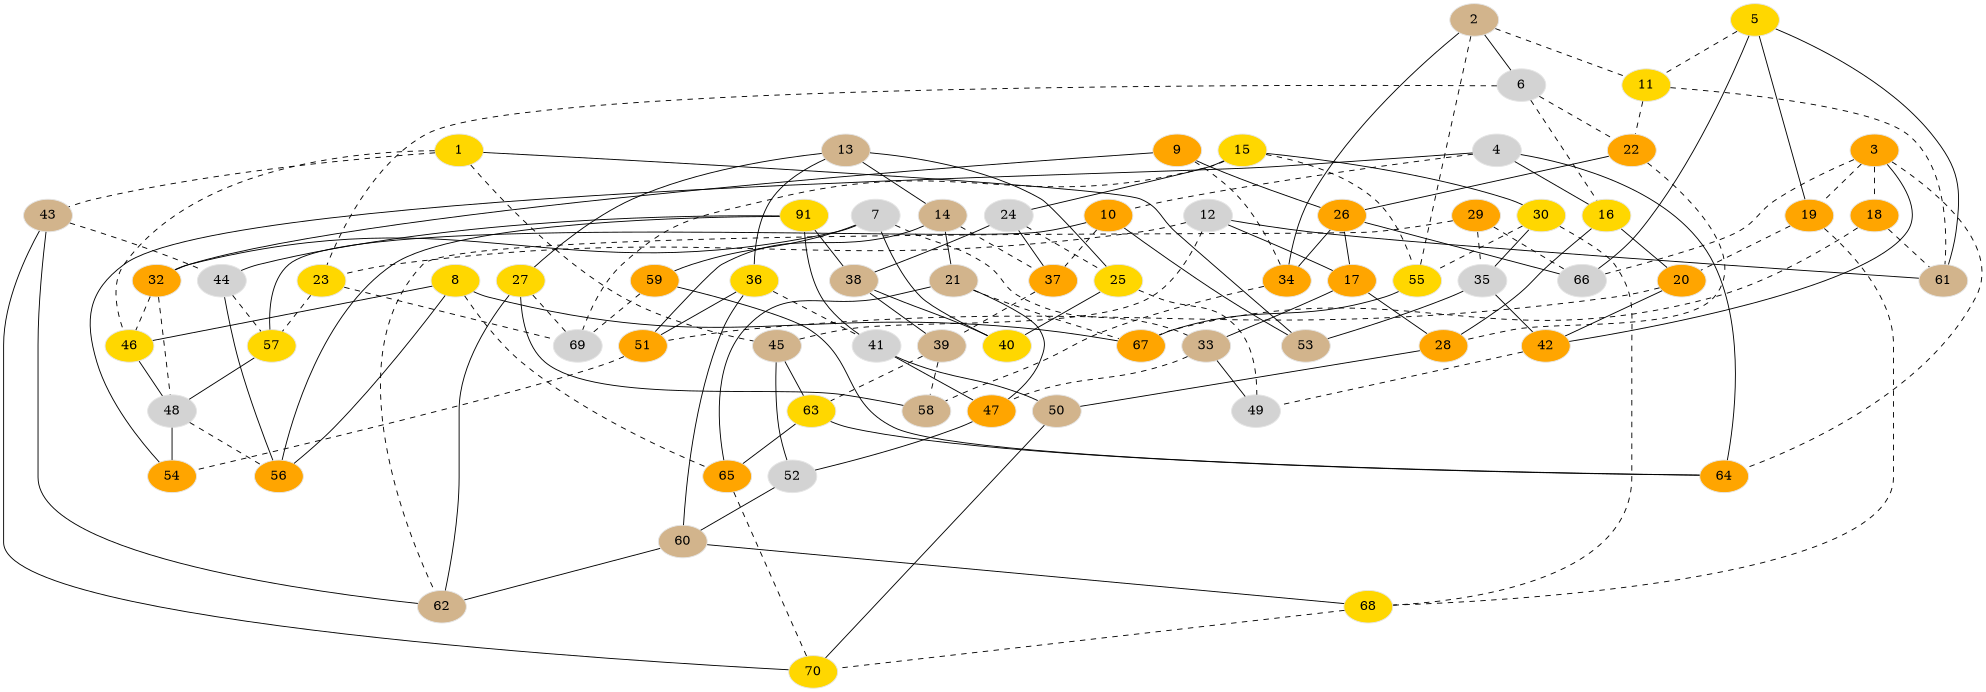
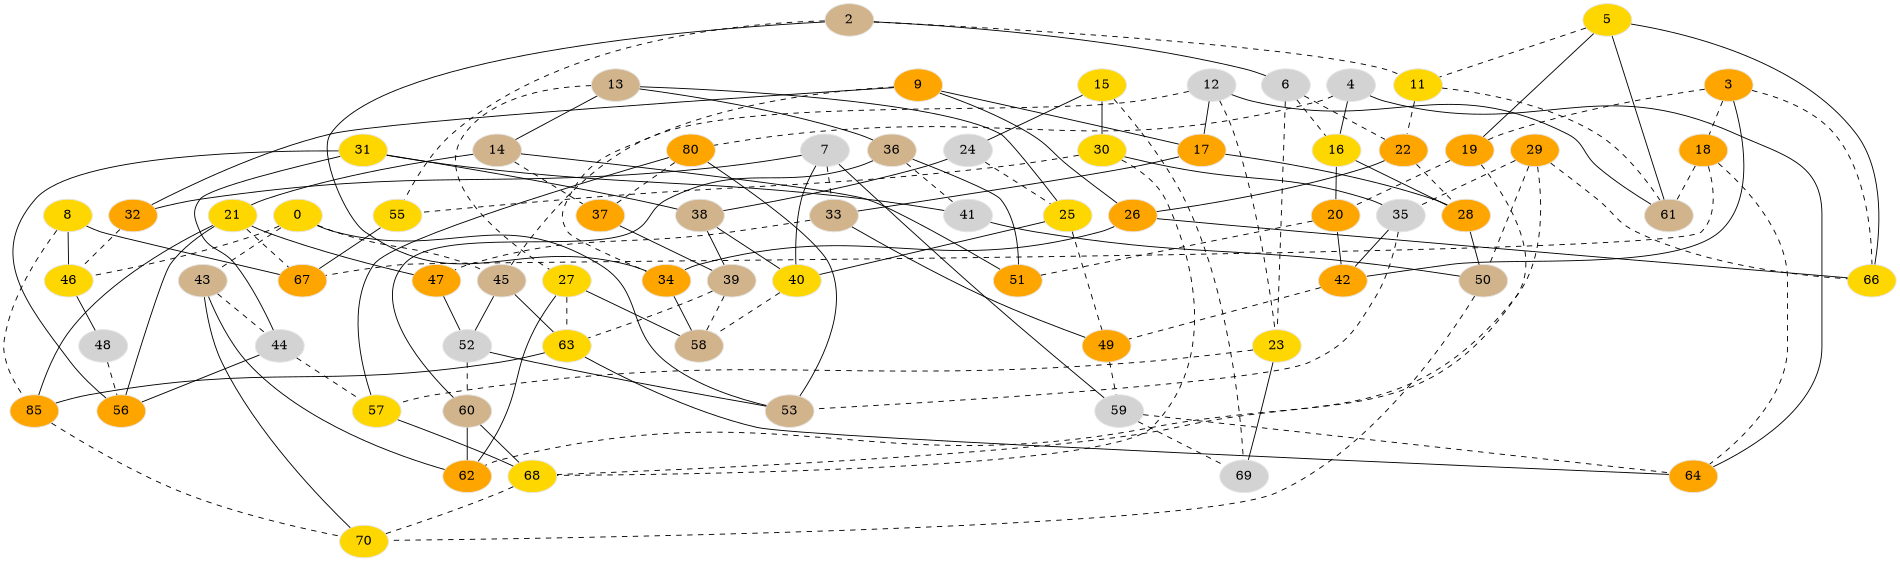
(459, 150) -> (298, 216)
(668, 186) -> (457, 151)
(1358, 187) -> none
(804, 216) -> (363, 150)
(1108, 216) -> (691, 150)
none -> (1508, 218)
(1347, 248) -> (1060, 117)
(1032, 250) -> none
(655, 281) -> (1119, 411)
(754, 281) -> (892, 150)
(954, 281) -> (233, 216)
(1582, 281) -> (1872, 281)
(1003, 310) -> (666, 248)
(450, 313) -> (1262, 406)
none -> (748, 313)
(553, 317) -> (567, 313)
(1372, 325) -> (1144, 386)
(1109, 330) -> (683, 313)
(164, 346) -> none
(1941, 346) -> (1787, 316)
(928, 375) -> none
none -> (1113, 378)
(222, 379) -> (456, 442)
(374, 384) -> (156, 301)
none -> (662, 387)
(1256, 411) -> (1106, 346)
(893, 427) -> (1406, 444)
(172, 476) -> none
(727, 476) -> (34, 411)
(736, 510) -> (467, 379)
(935, 542) -> (975, 525)
(442, 607) -> (467, 476)
